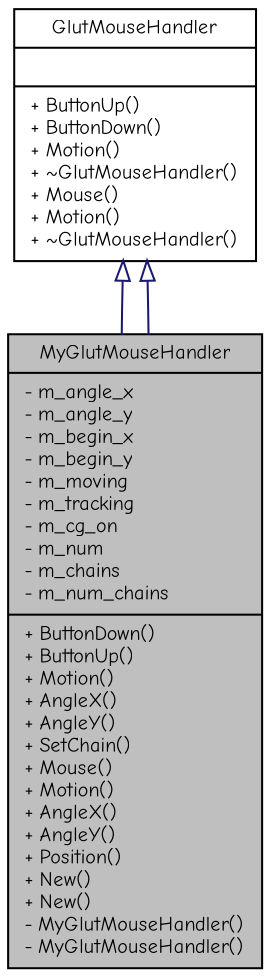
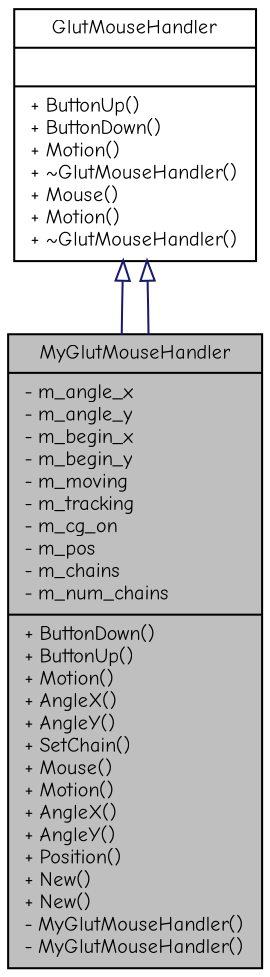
(65, 549) -> (61, 549)
